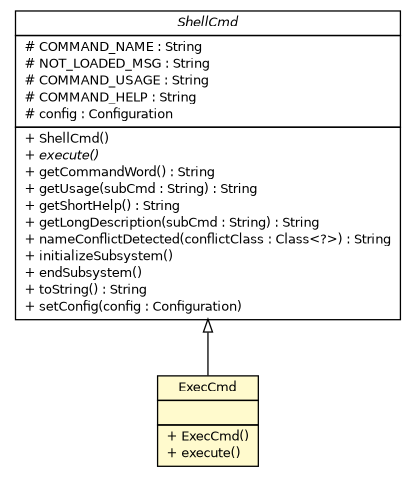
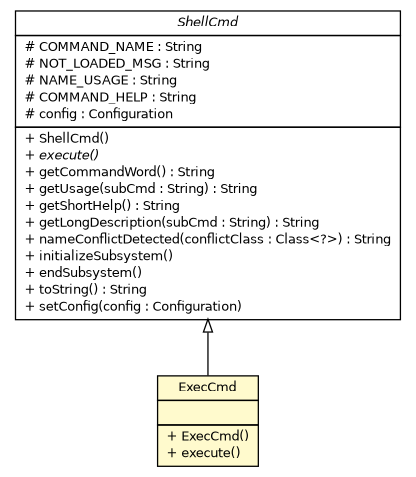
(117, 81) -> (101, 81)
